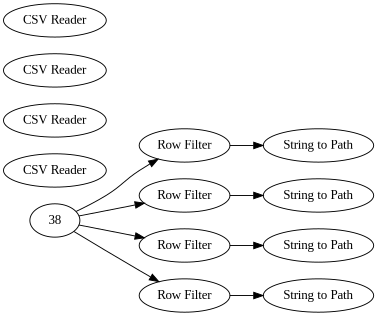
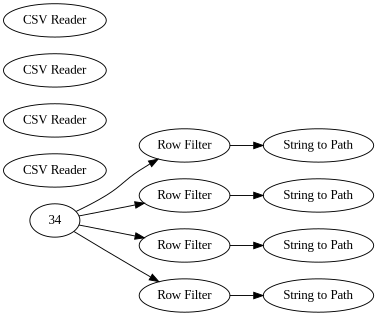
(55, 220) -> (55, 220)
